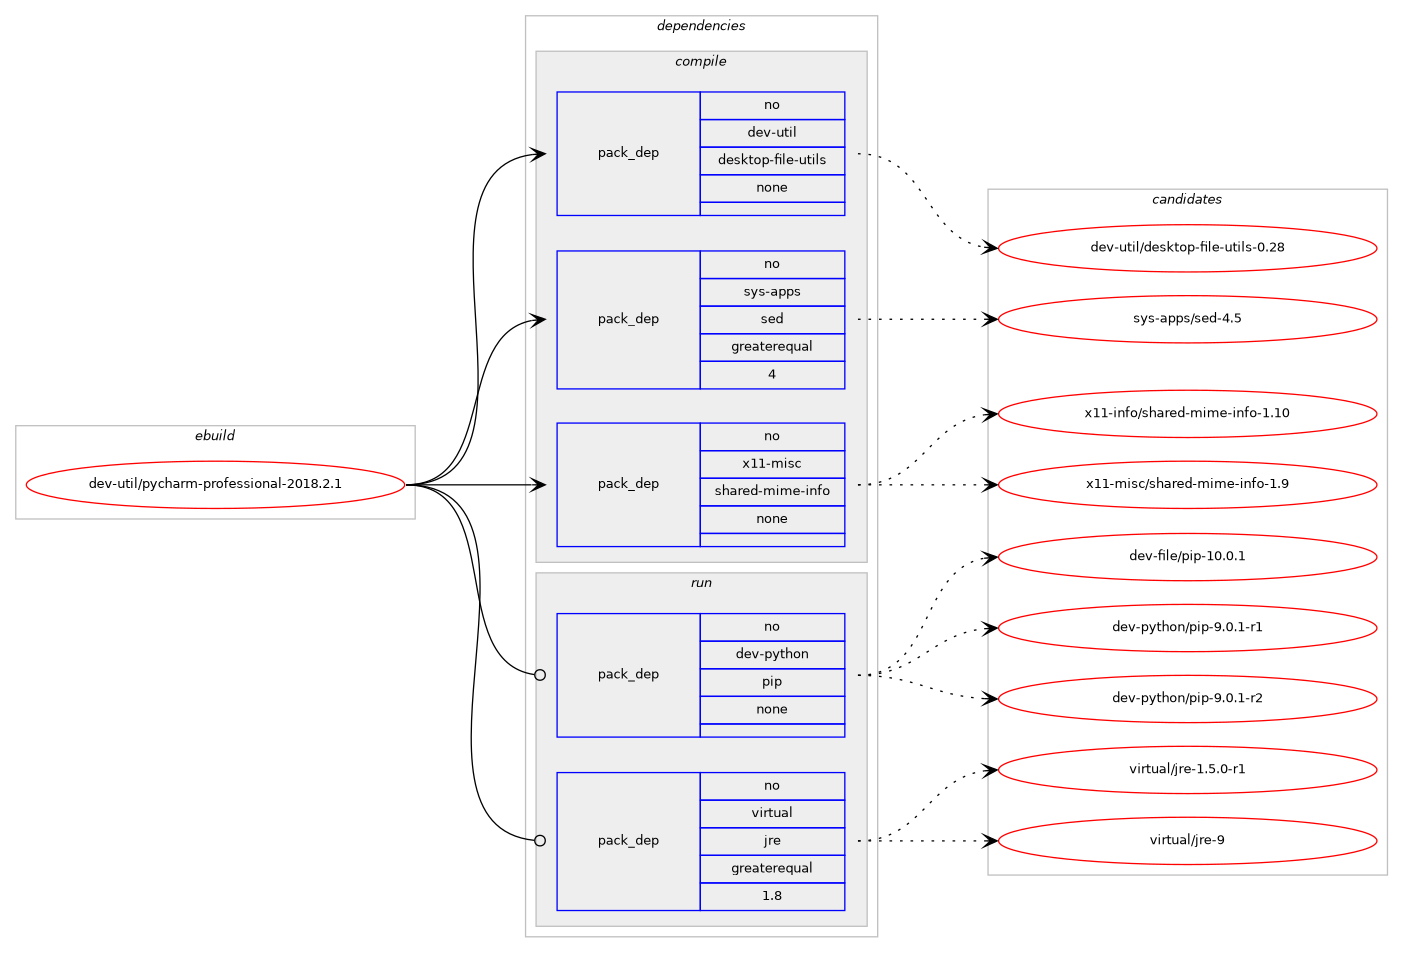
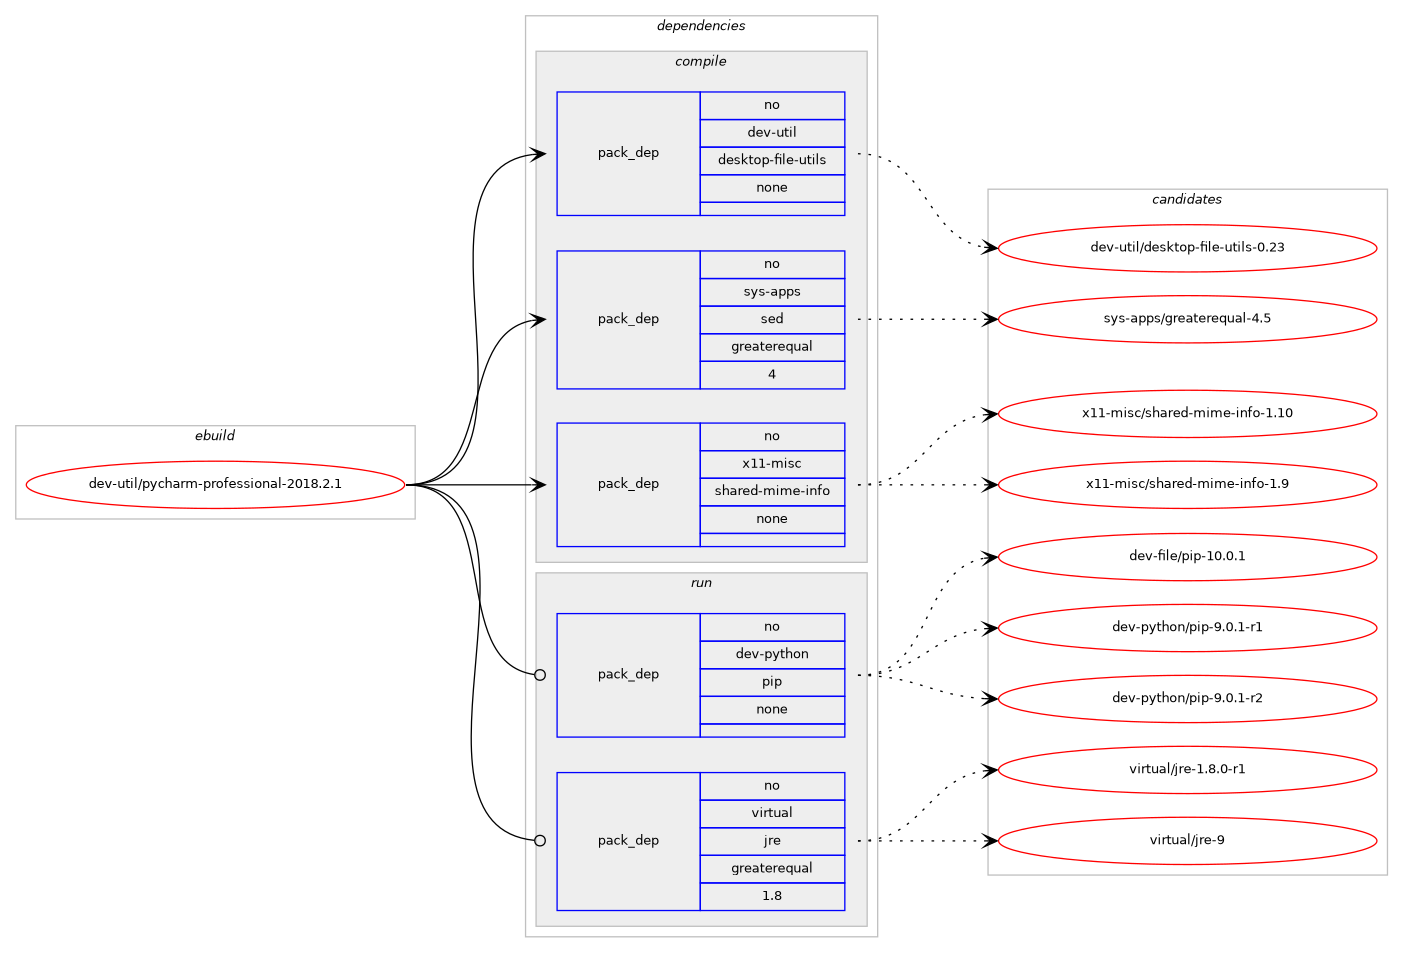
(1188, 248) -> (1188, 248)
(1188, 319) -> (1188, 319)
(1188, 414) -> (1188, 414)
(1188, 770) -> (1188, 770)
